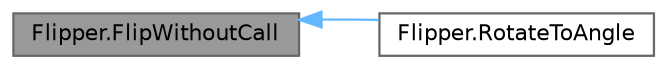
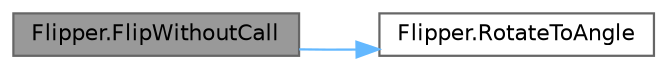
(350, 20) -> (328, 50)
